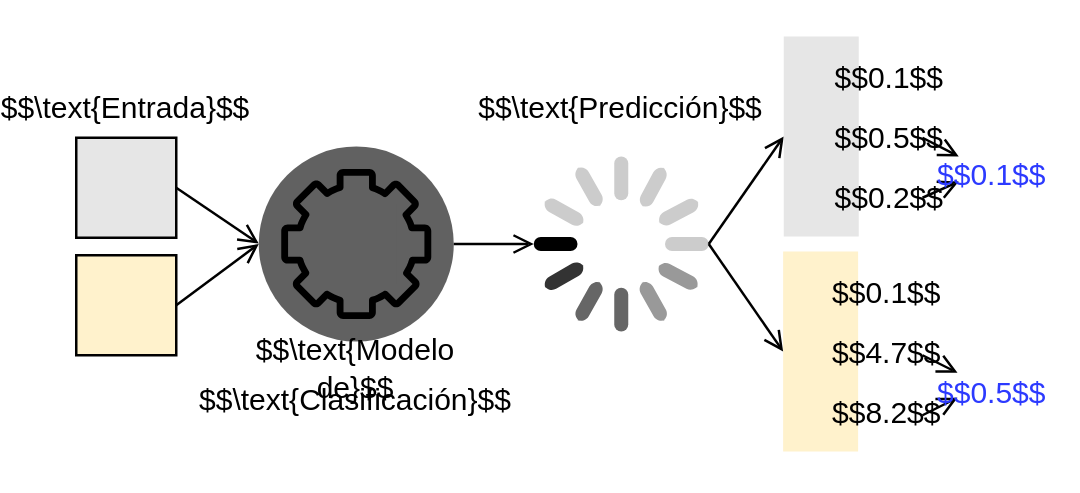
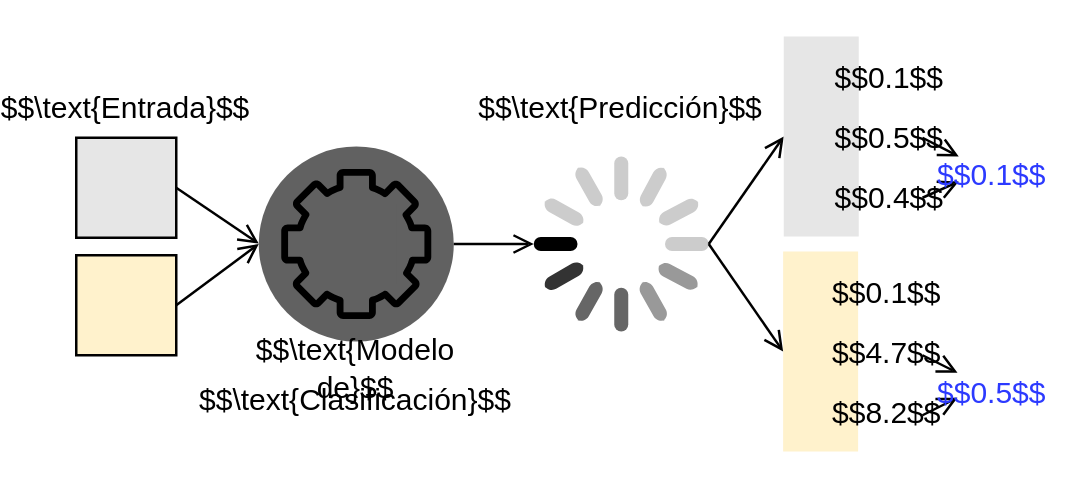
(890, 199) -> (890, 199)
